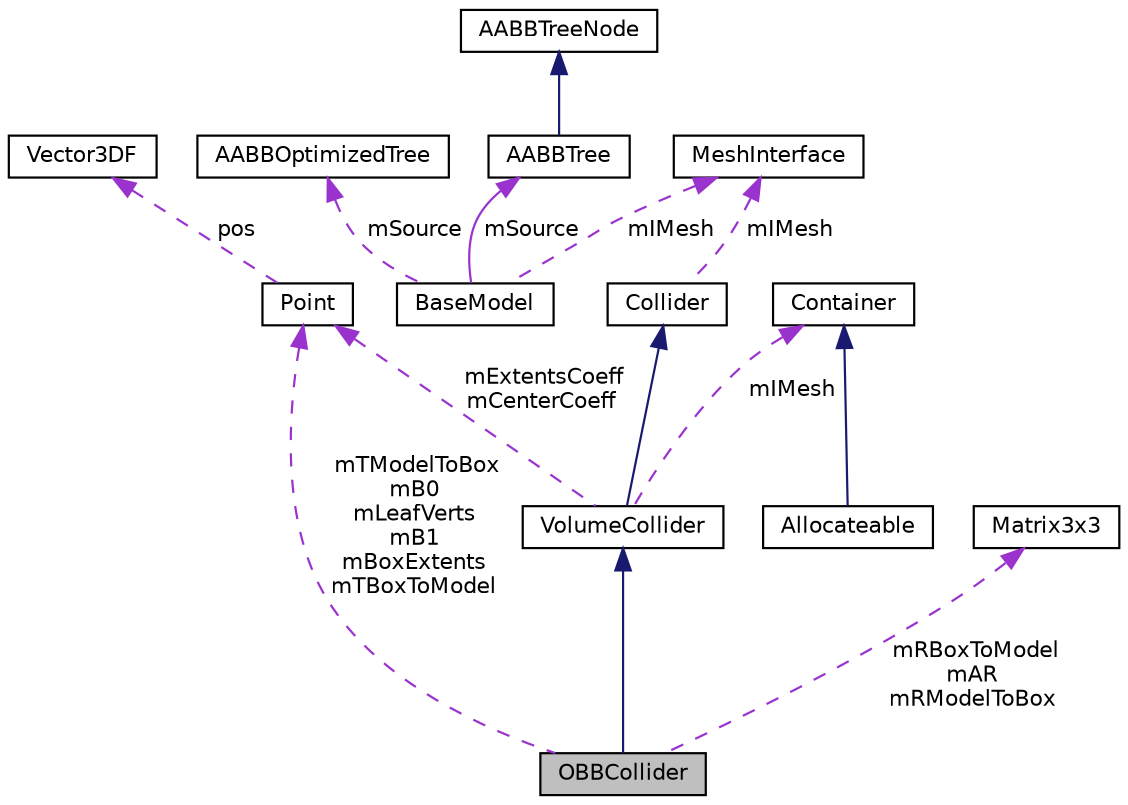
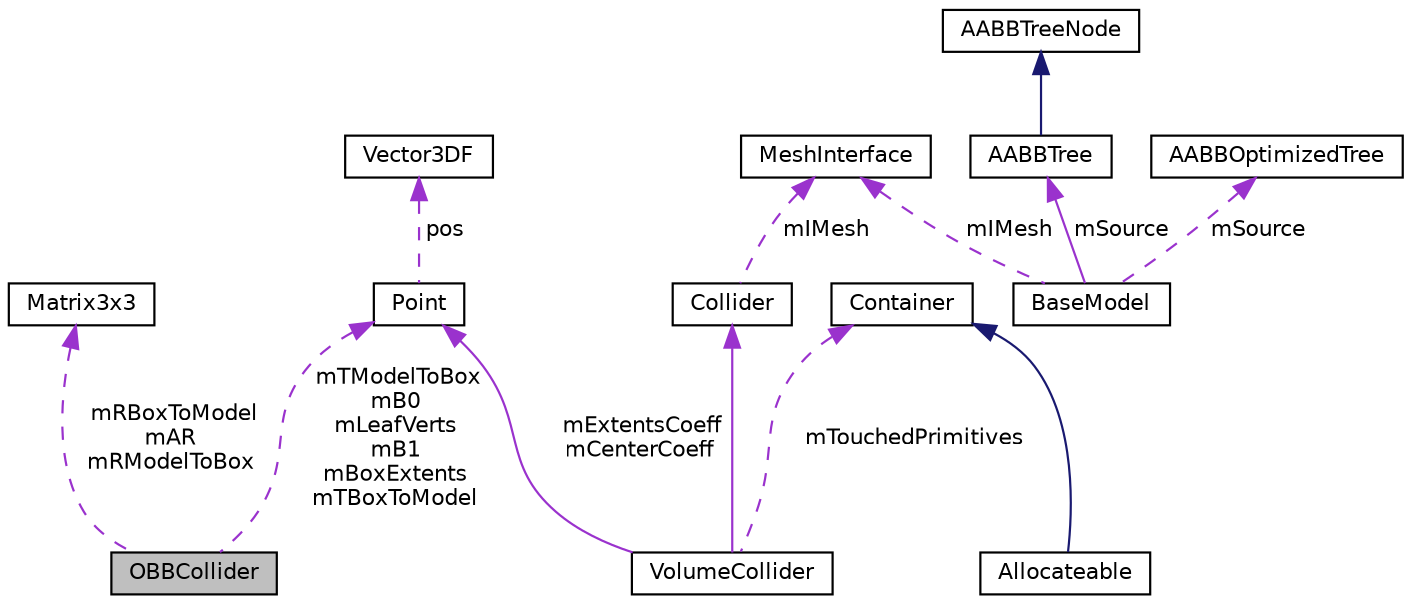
(790, 390) -> (912, 439)
(475, 422) -> (523, 467)
(643, 427) -> (732, 450)
(623, 662) -> none
